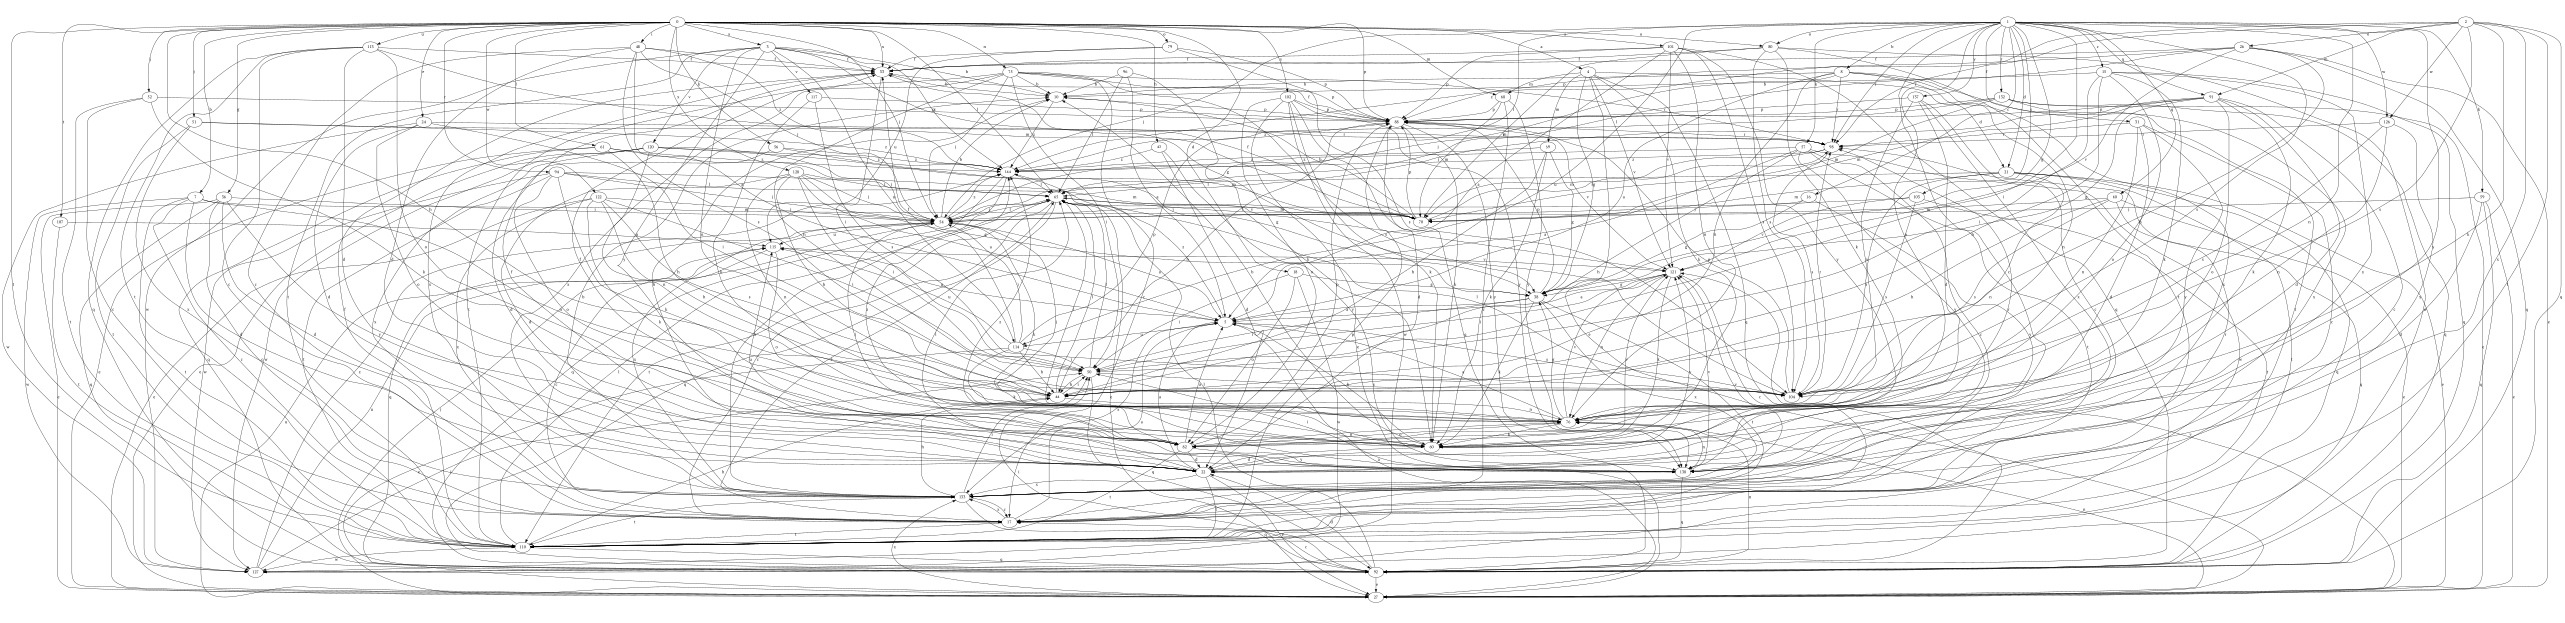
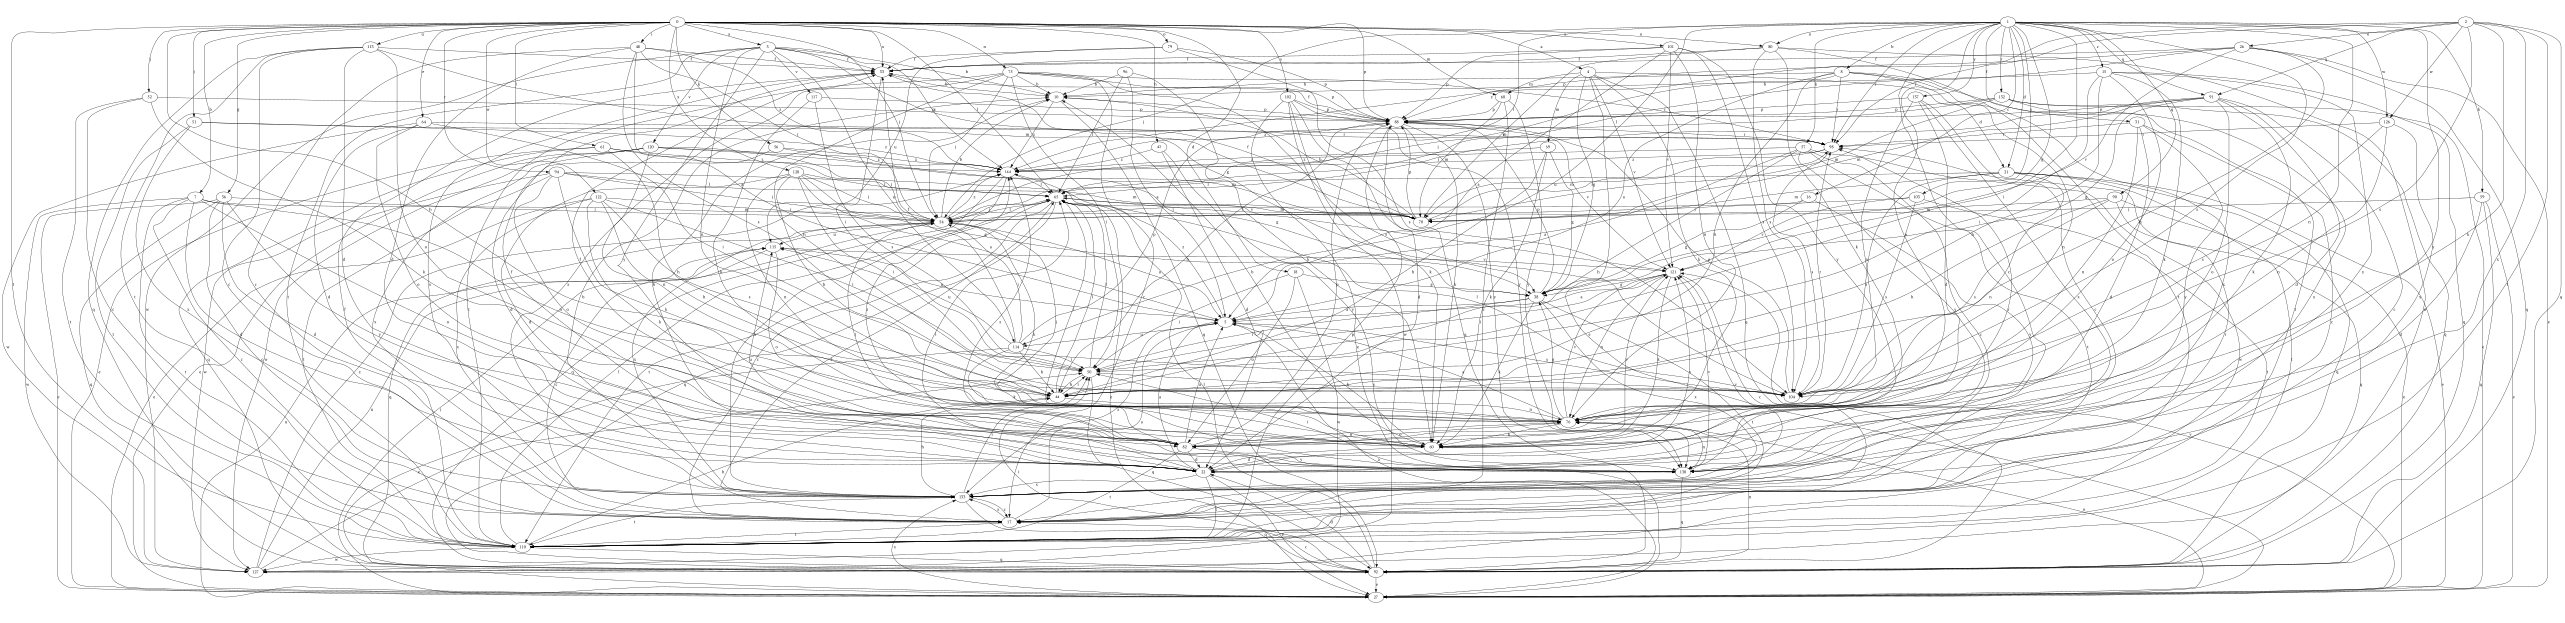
(2326, 60) -> (2326, 60)
(424, 122) -> (424, 122)
(2115, 197) -> (2115, 197)
(60, 222) -> none
(1309, 274) -> (692, 408)
(2163, 549) -> (1202, 335)
